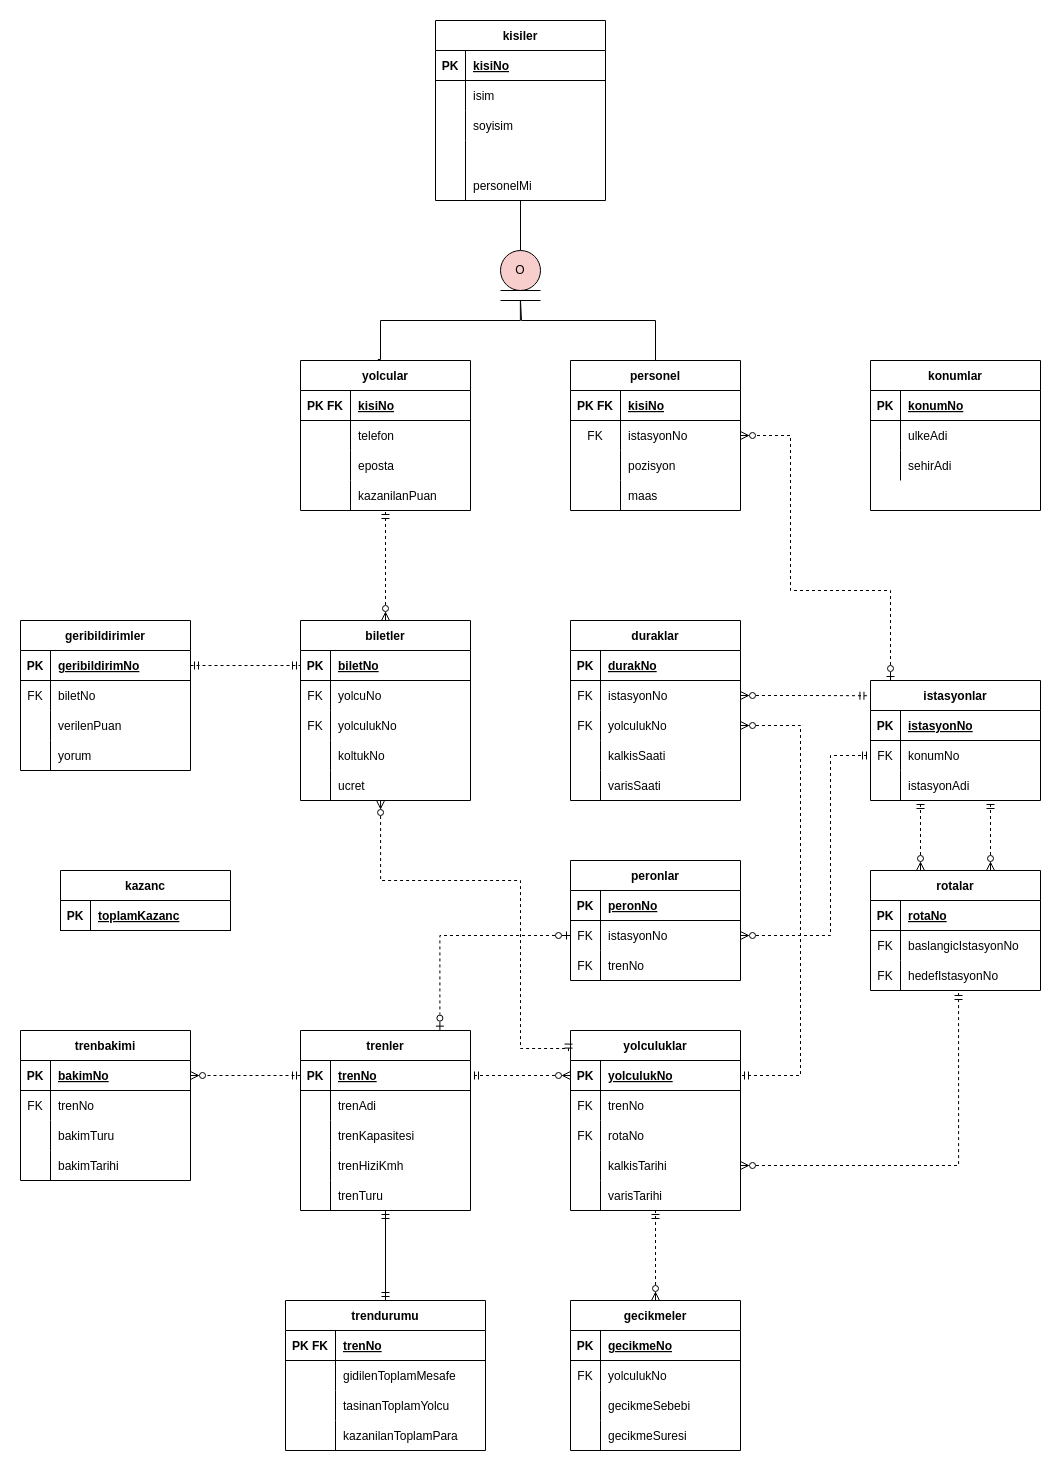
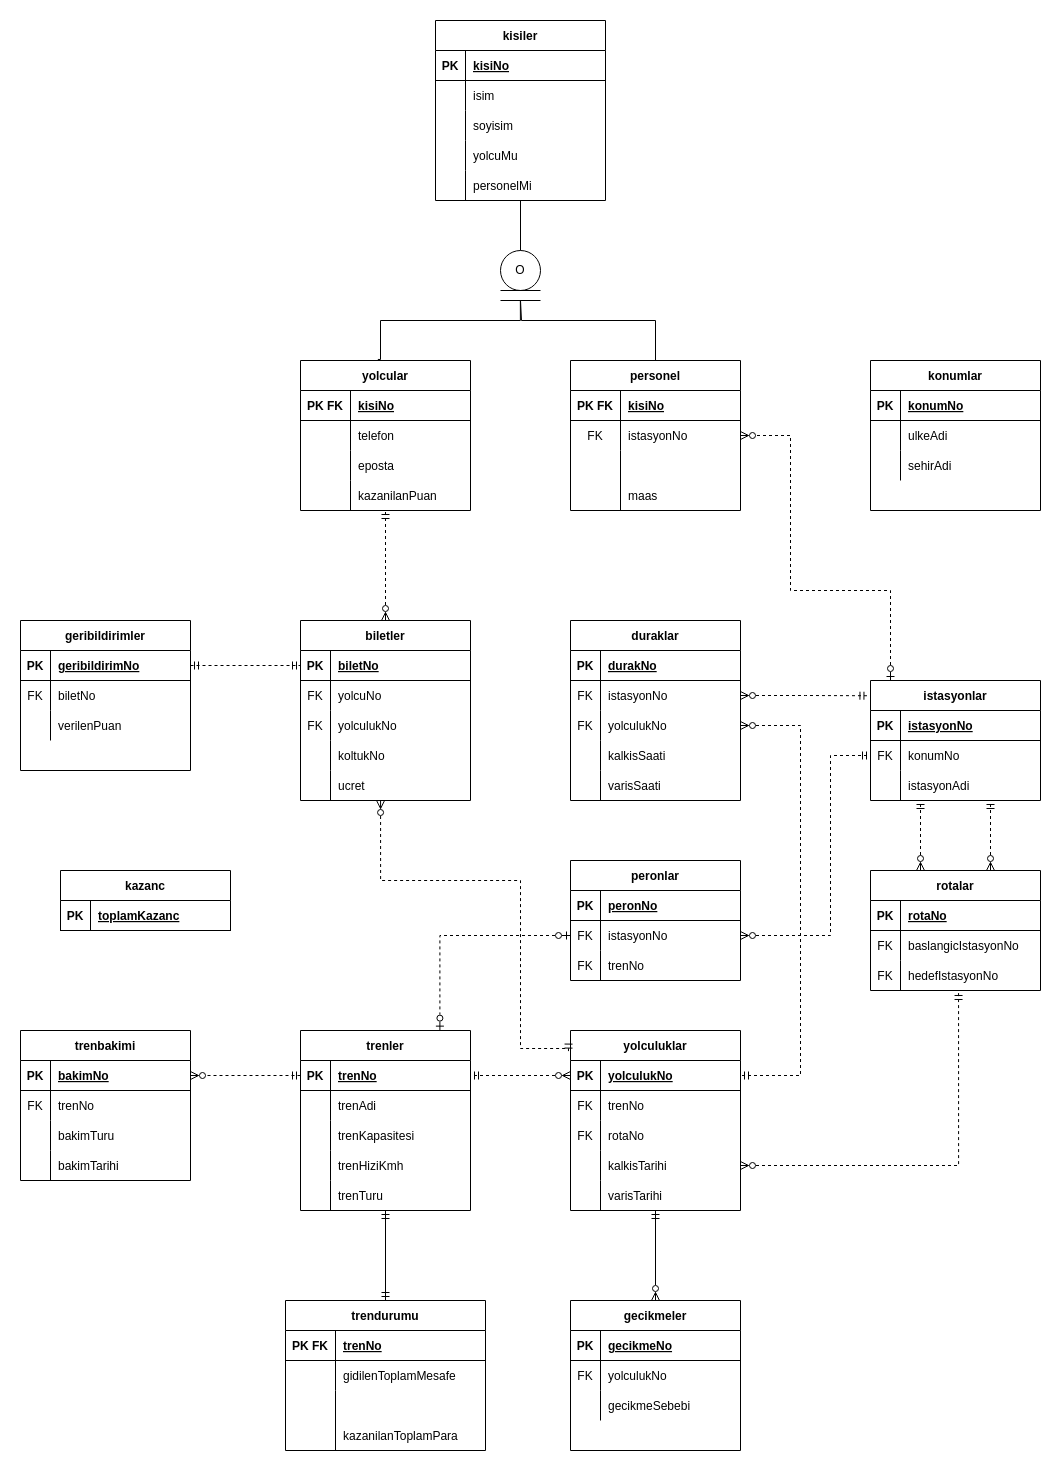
none -> (536, 156)
(521, 271) -> (521, 271)
(681, 466) -> none
(121, 756) -> none
(656, 1248) -> (656, 1248)
(411, 1406) -> none
(671, 1436) -> none
